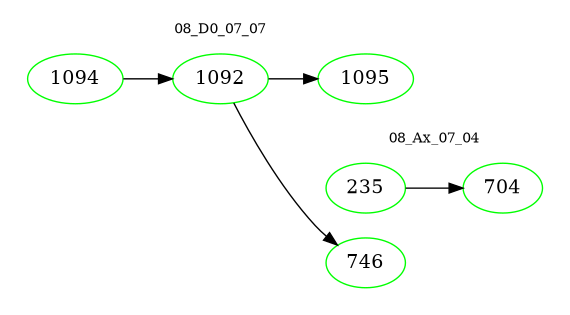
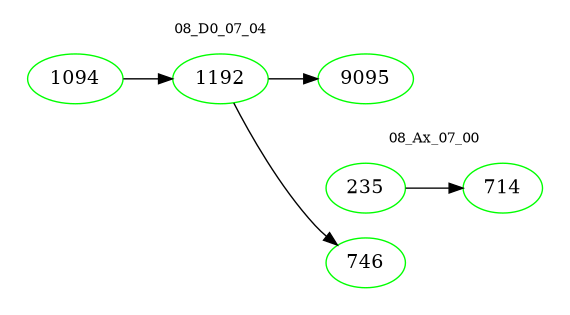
(221, 30) -> (221, 30)
(220, 79) -> (220, 79)
(366, 79) -> (366, 79)
(434, 139) -> (434, 139)
(503, 188) -> (503, 188)
